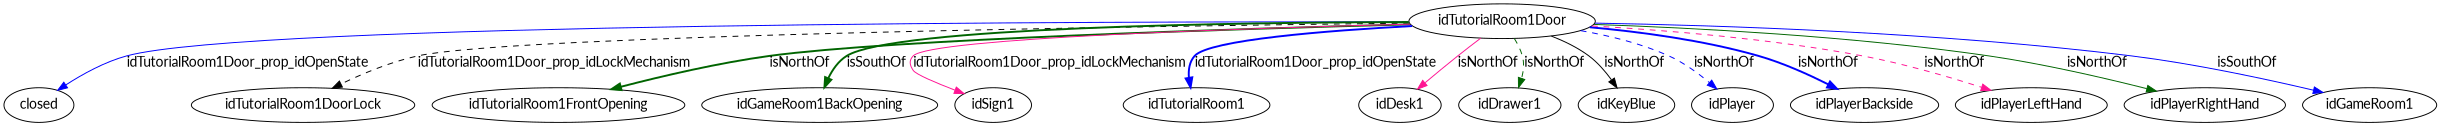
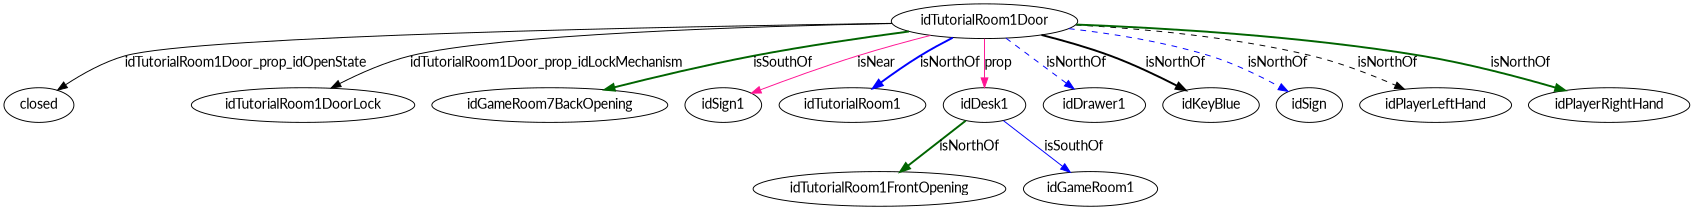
(733, 26) -> (475, 33)
(872, 32) -> (585, 36)
(1956, 39) -> (1033, 144)
(1872, 42) -> (1318, 42)
(1789, 44) -> (1238, 42)
(835, 49) -> (937, 143)
(1585, 53) -> (1111, 56)
(1523, 58) -> (1036, 61)
(1050, 63) -> (877, 63)
(1316, 63) -> (950, 63)
(1488, 63) -> (998, 63)
(820, 105) -> (550, 105)
(1732, 105) -> (1309, 105)
(1865, 105) -> none
